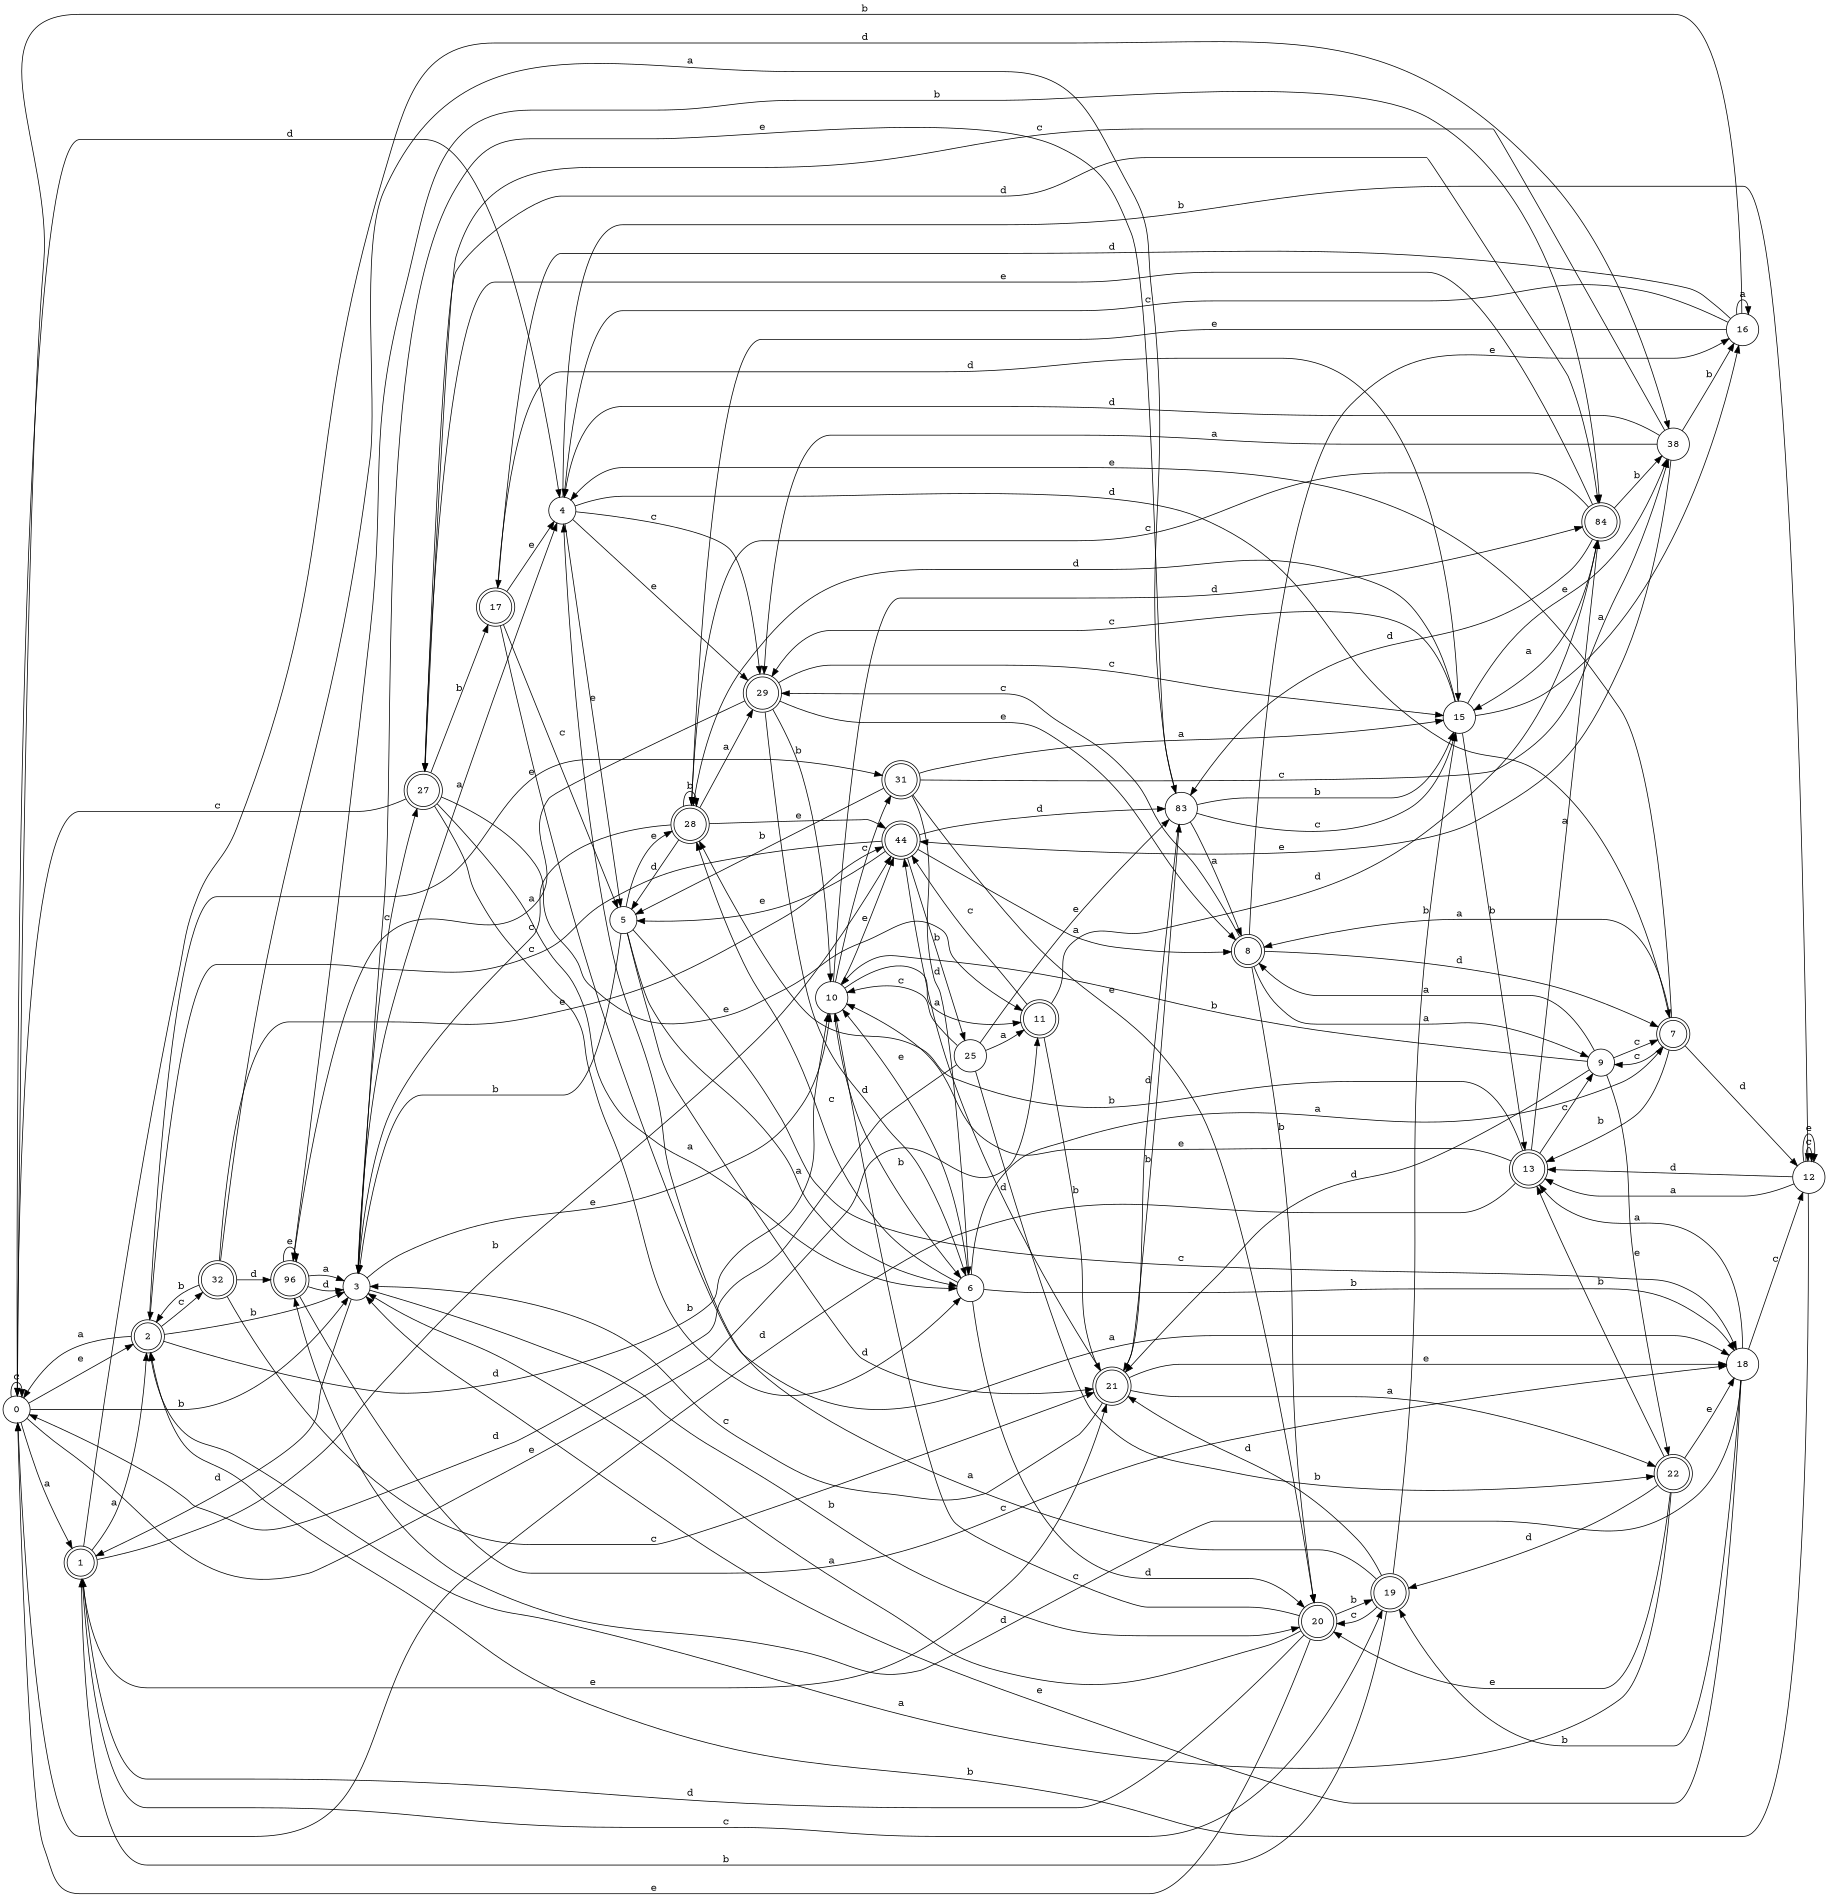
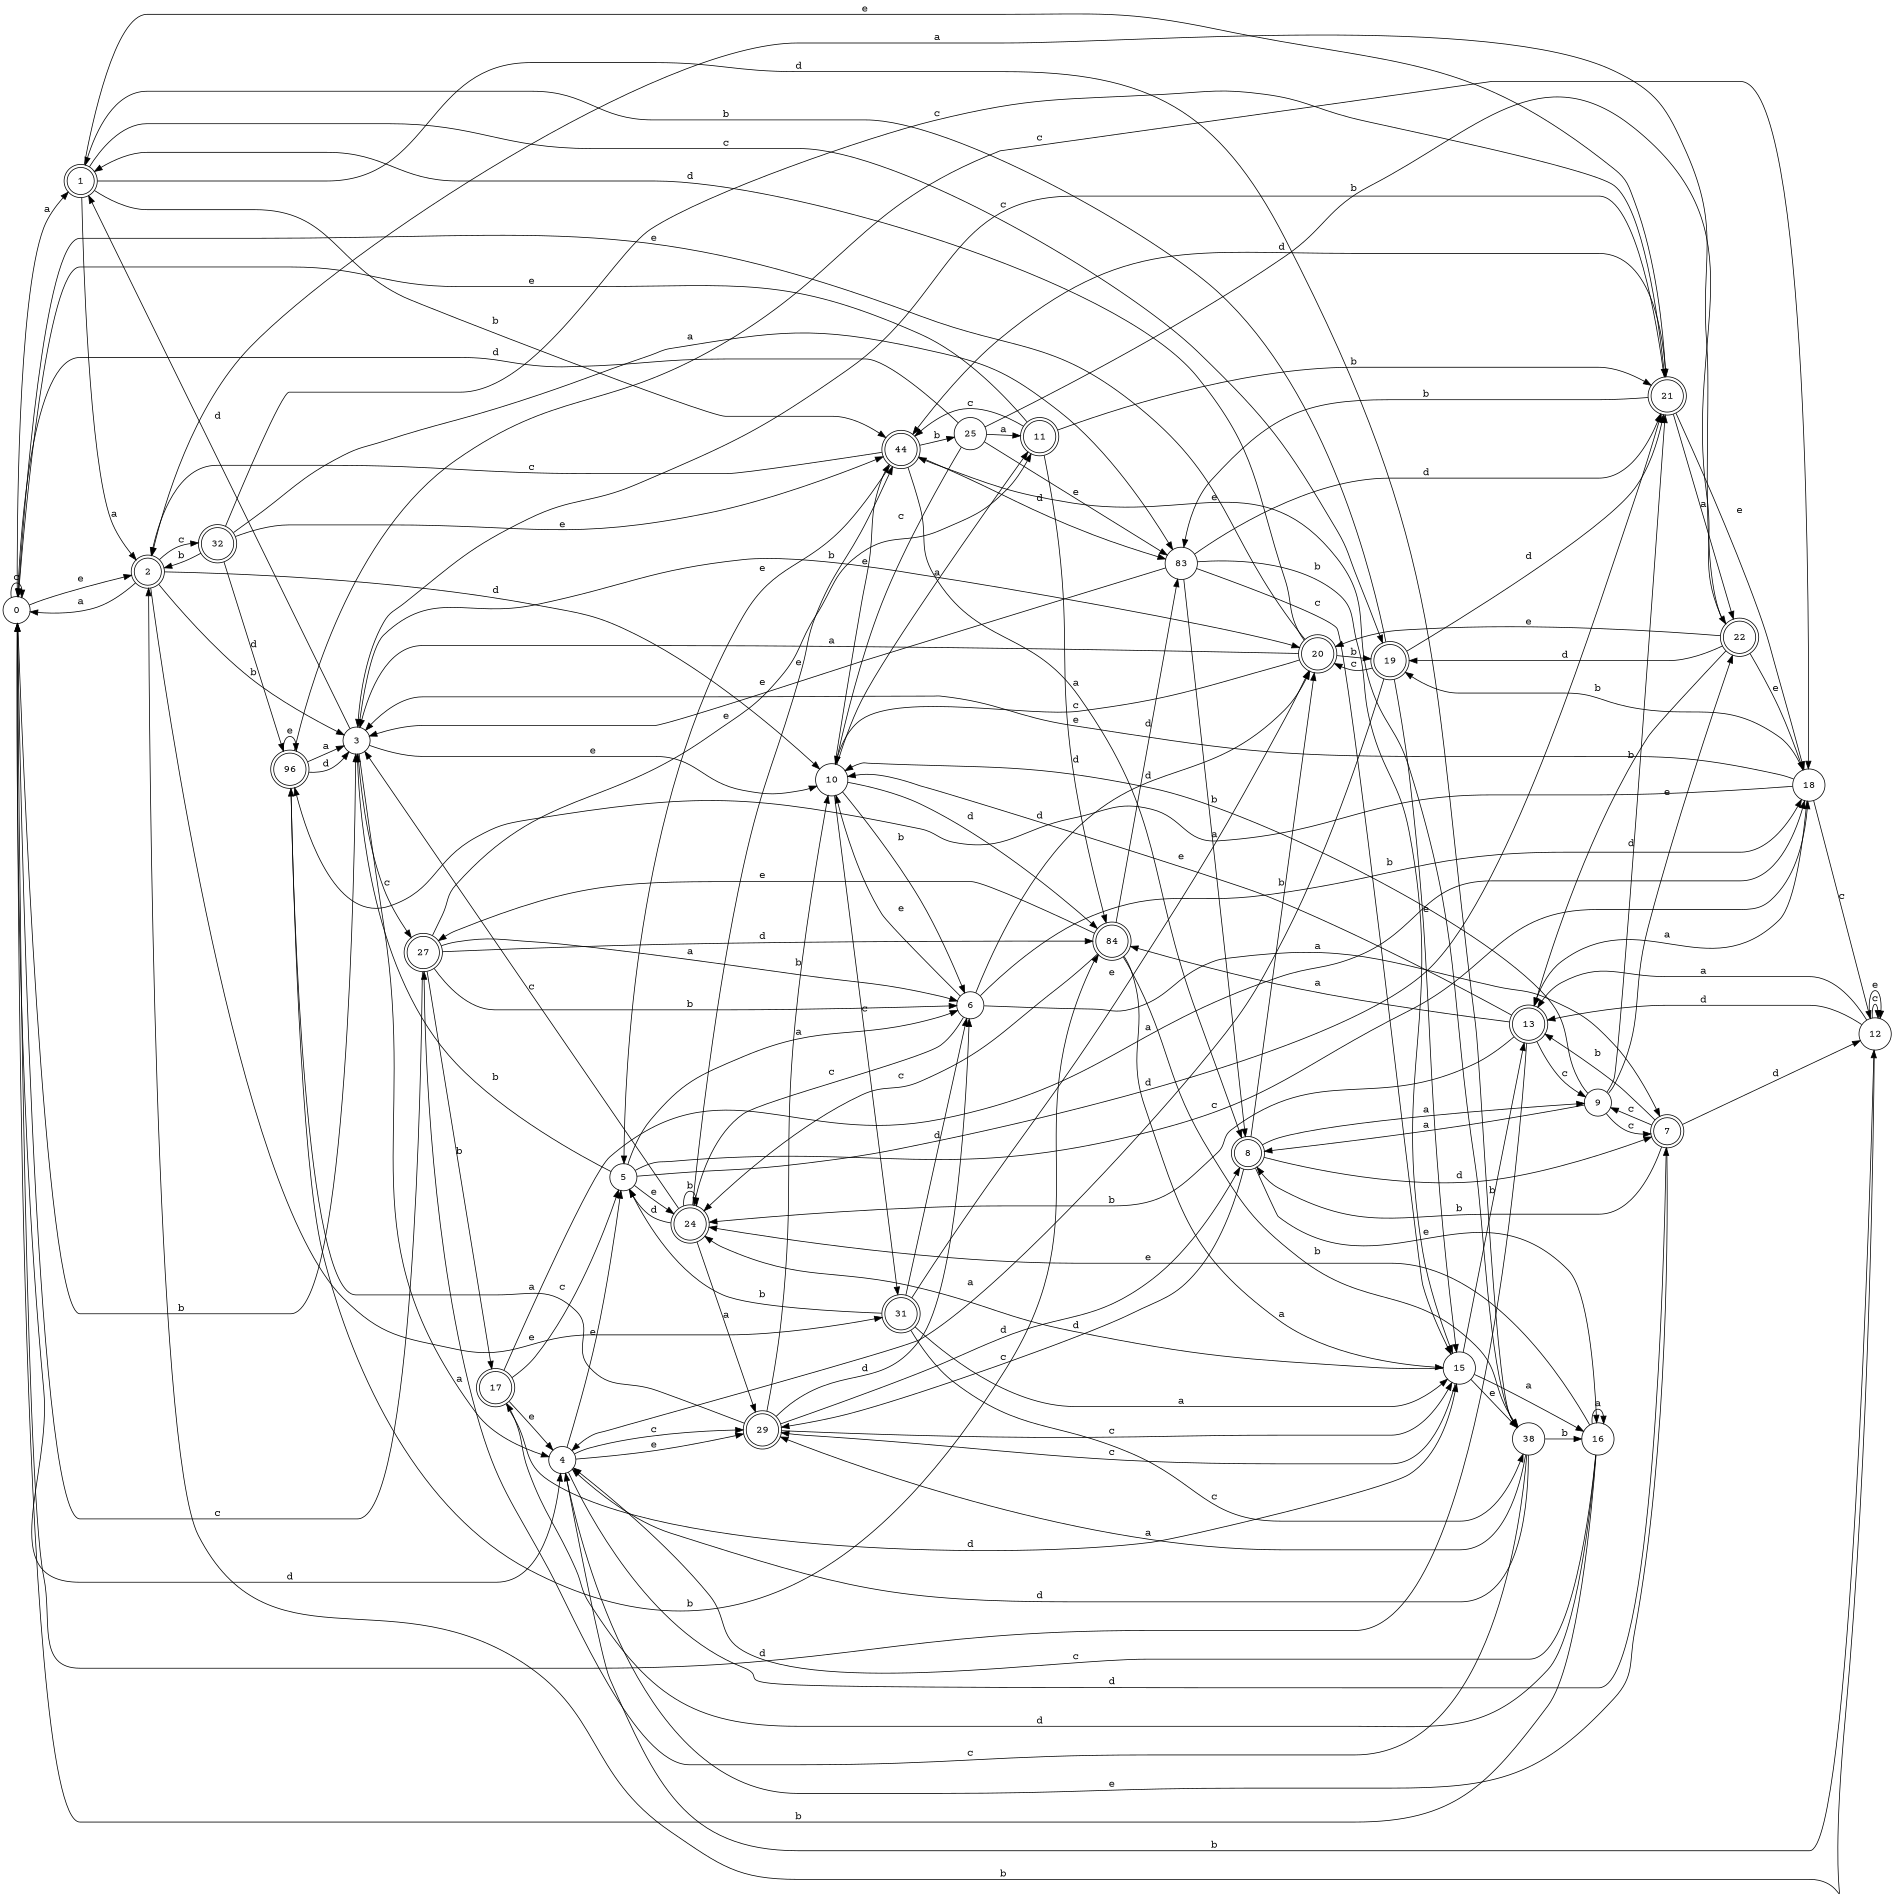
(1003, 717) -> (1003, 1330)
(690, 824) -> (690, 1224)
(1426, 911) -> (1426, 909)
(1459, 914) -> (1459, 1209)
(596, 1422) -> (407, 283)
